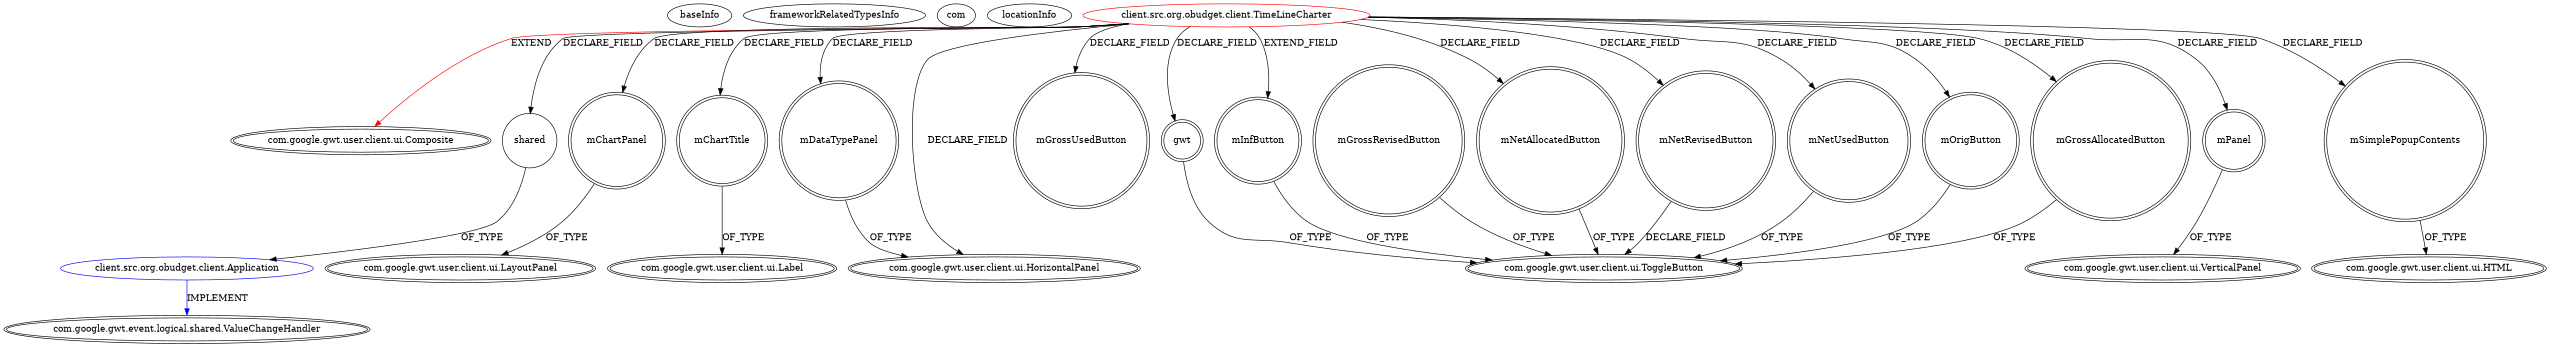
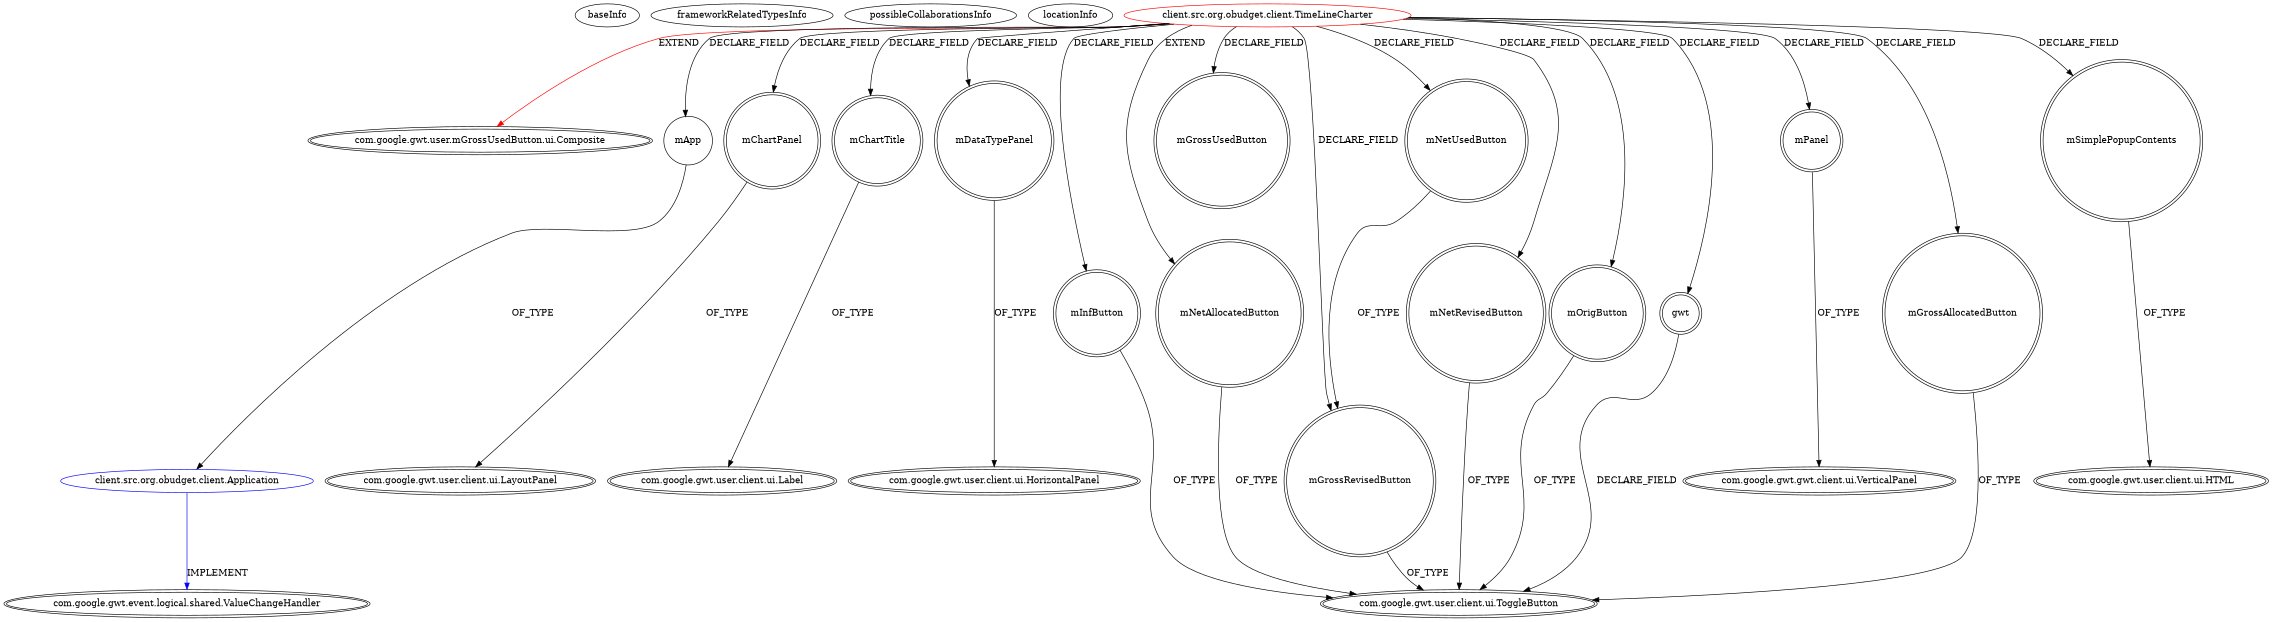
(956, 15) -> (931, 15)
(1301, 43) -> (1114, 43)
(1480, 43) -> (1185, 43)
(927, 61) -> (1318, 213)
(361, 141) -> (480, 141)
(530, 141) -> (688, 141)
(1763, 233) -> (1338, 272)
(1311, 238) -> (1637, 481)
(1686, 238) -> (1489, 481)
(2163, 268) -> (1819, 481)
